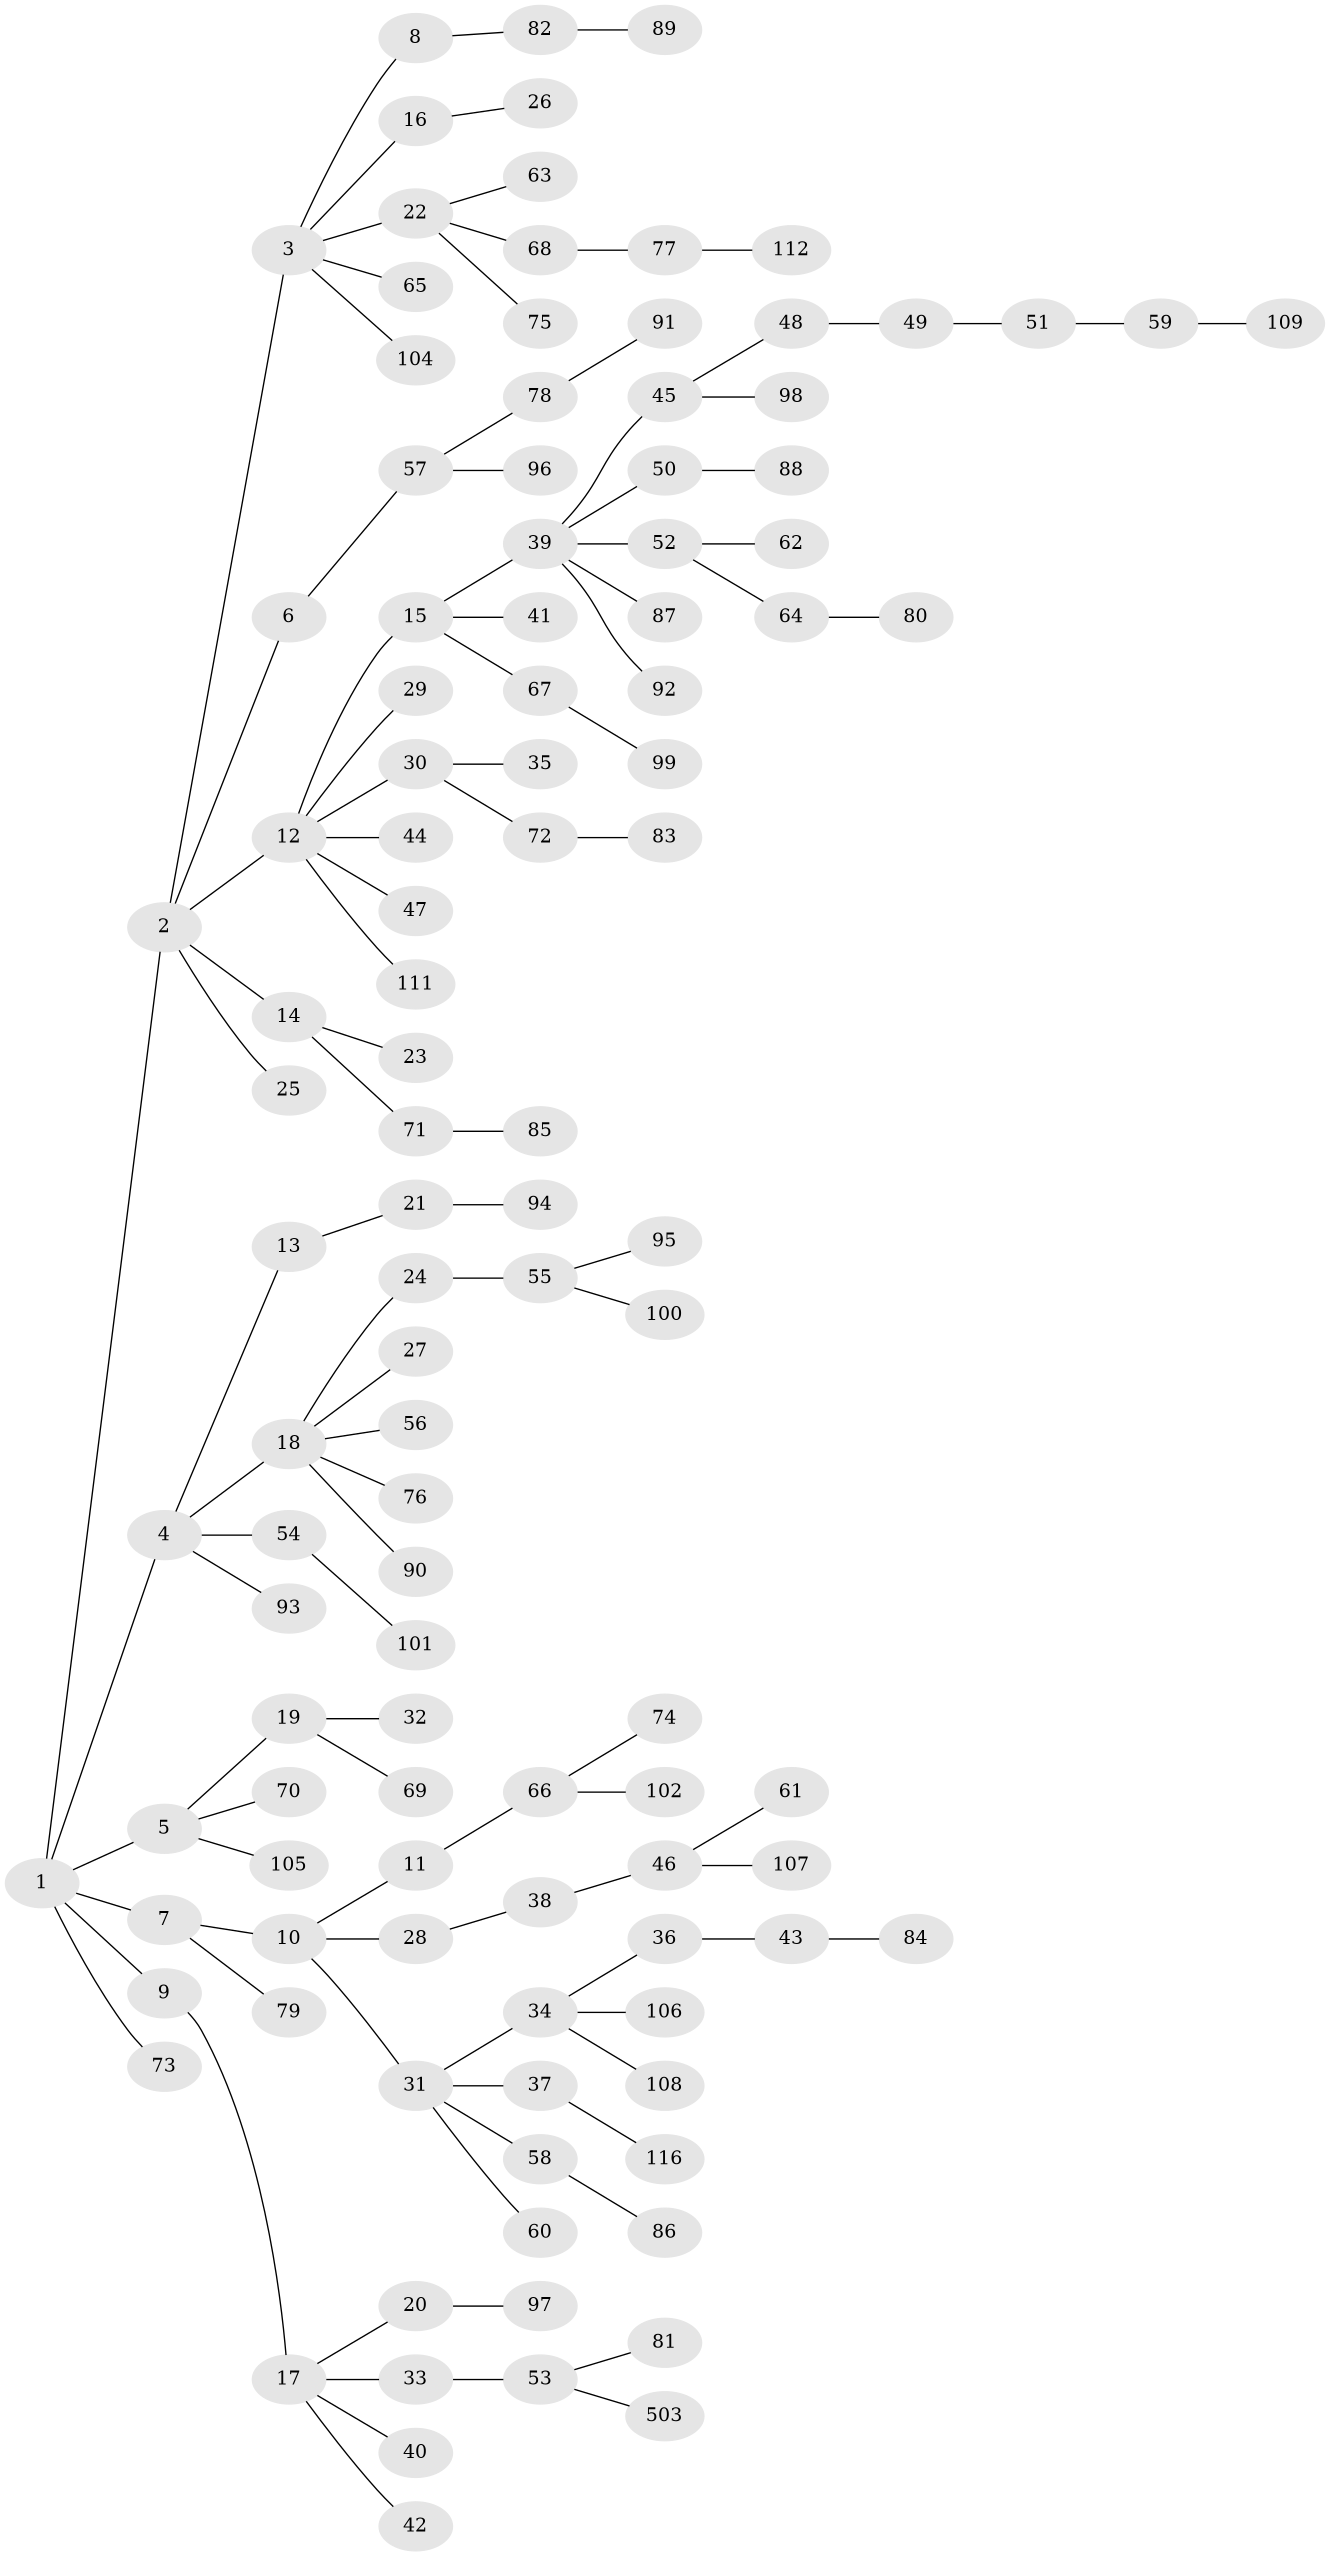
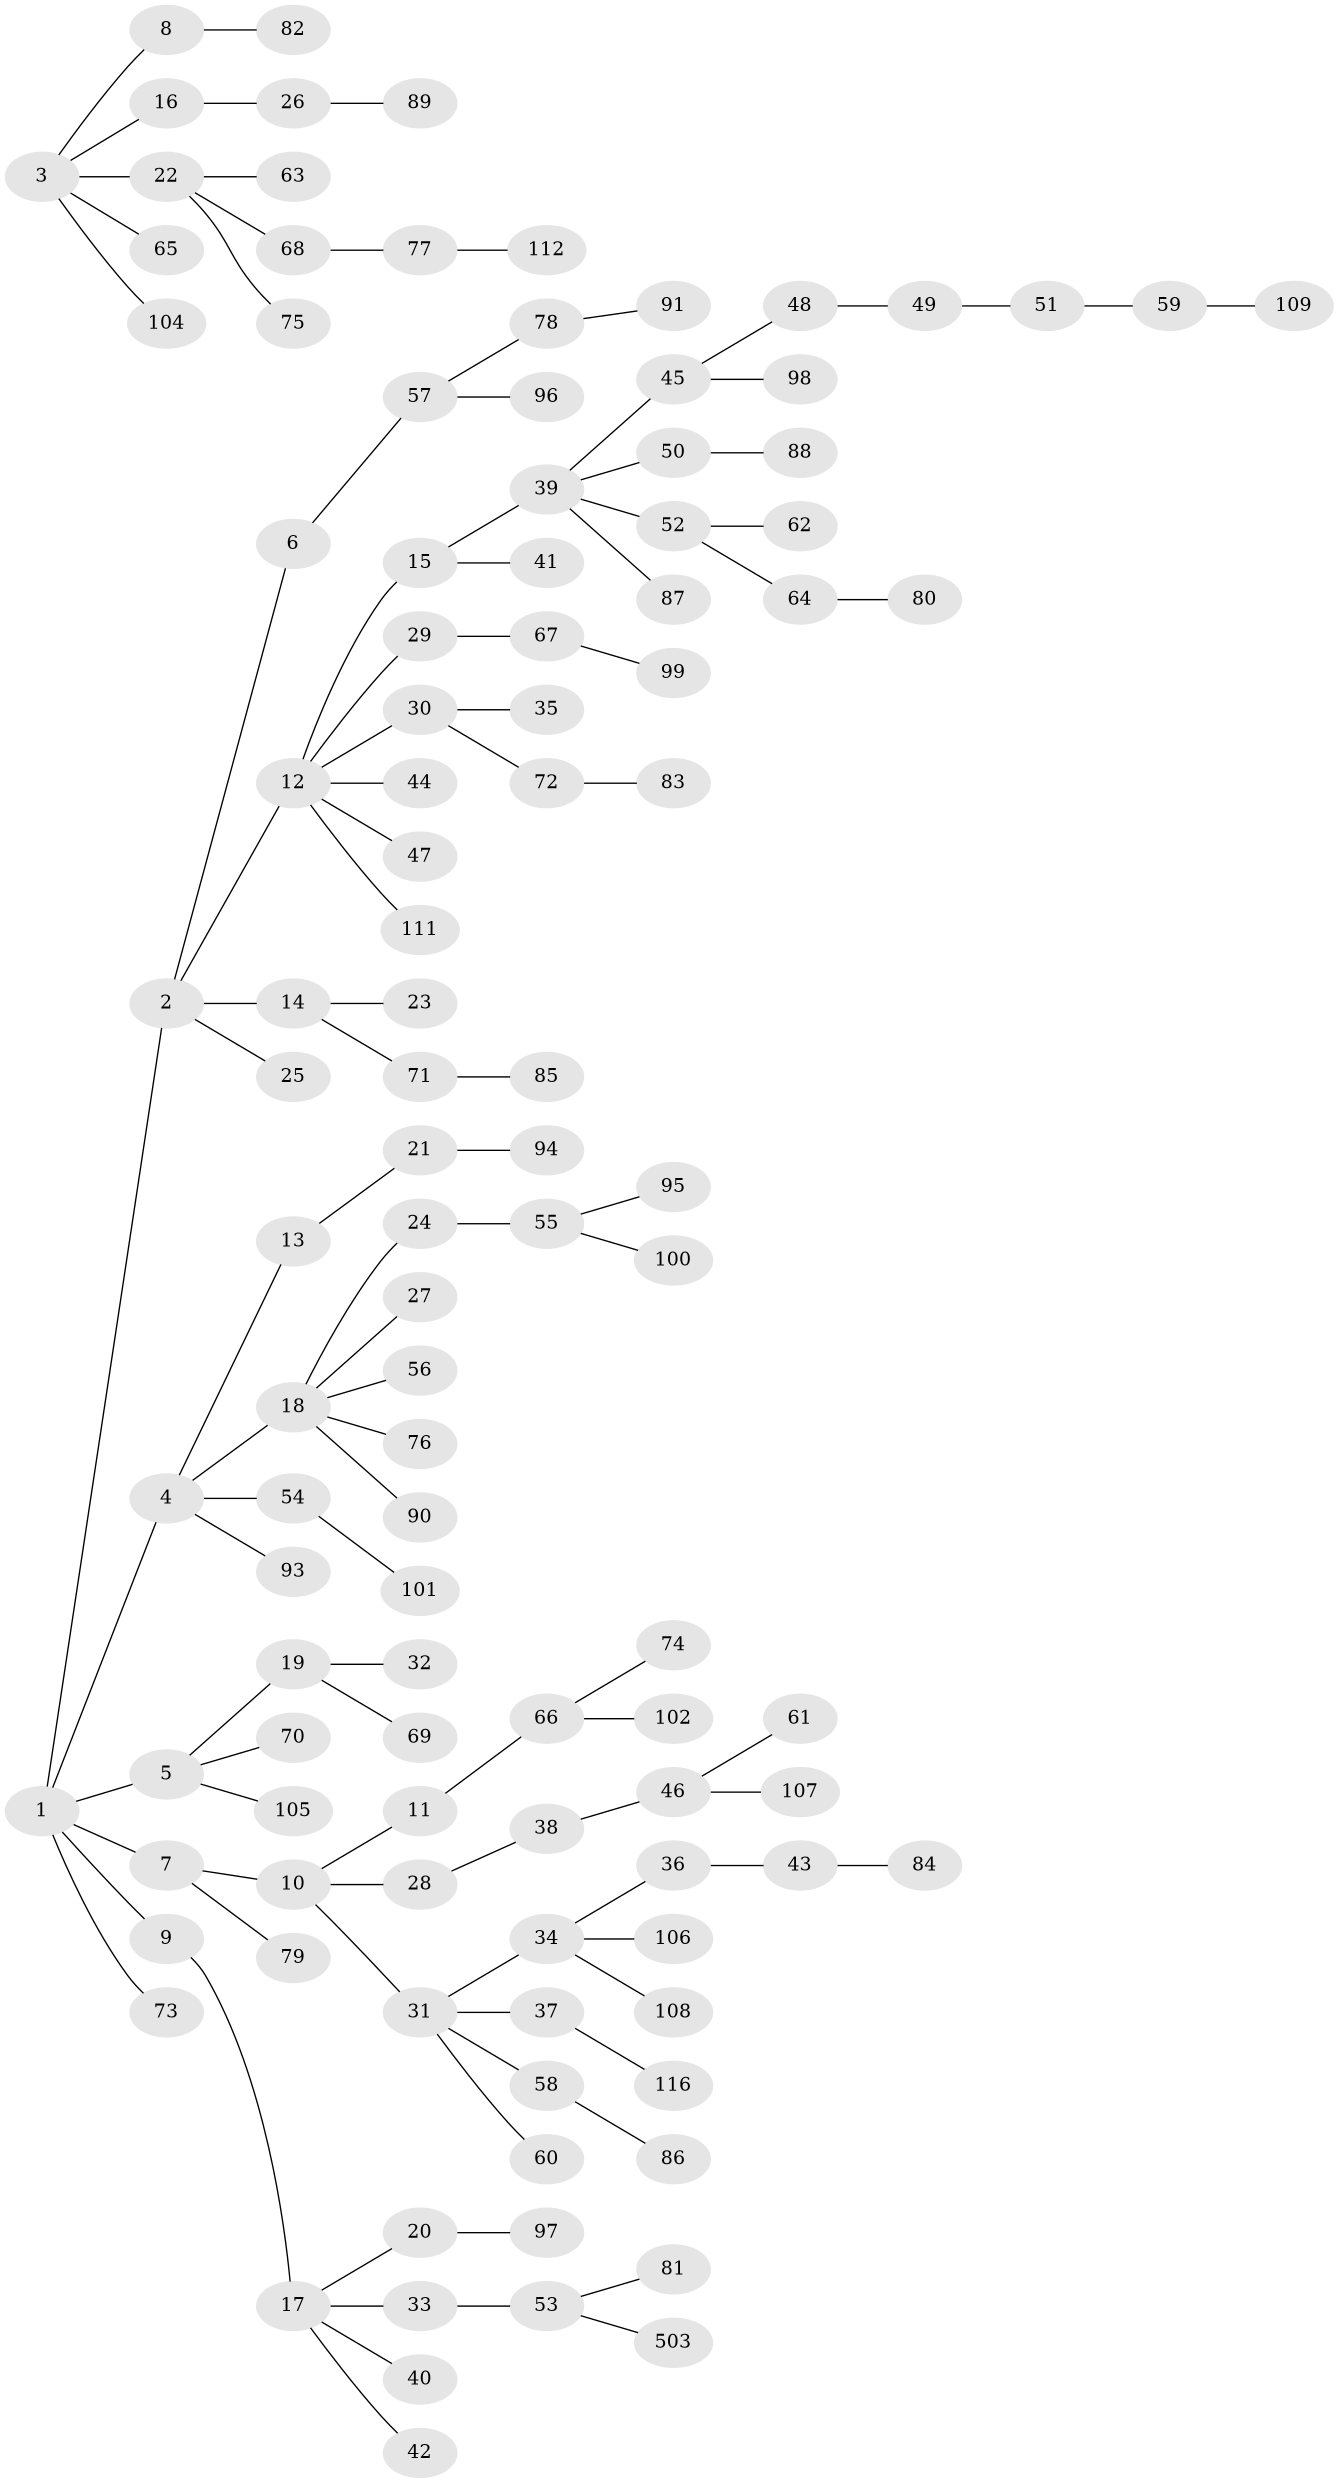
(603, 30) -> (357, 103)
(227, 589) -> none
(478, 654) -> (484, 636)
(665, 691) -> none
